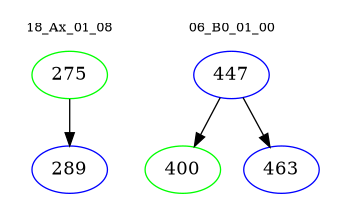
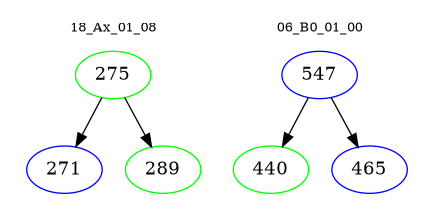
(231, 75) -> (320, 75)
none -> (64, 170)
(70, 170) -> (163, 170)
(183, 170) -> (271, 170)
(281, 170) -> (370, 170)
